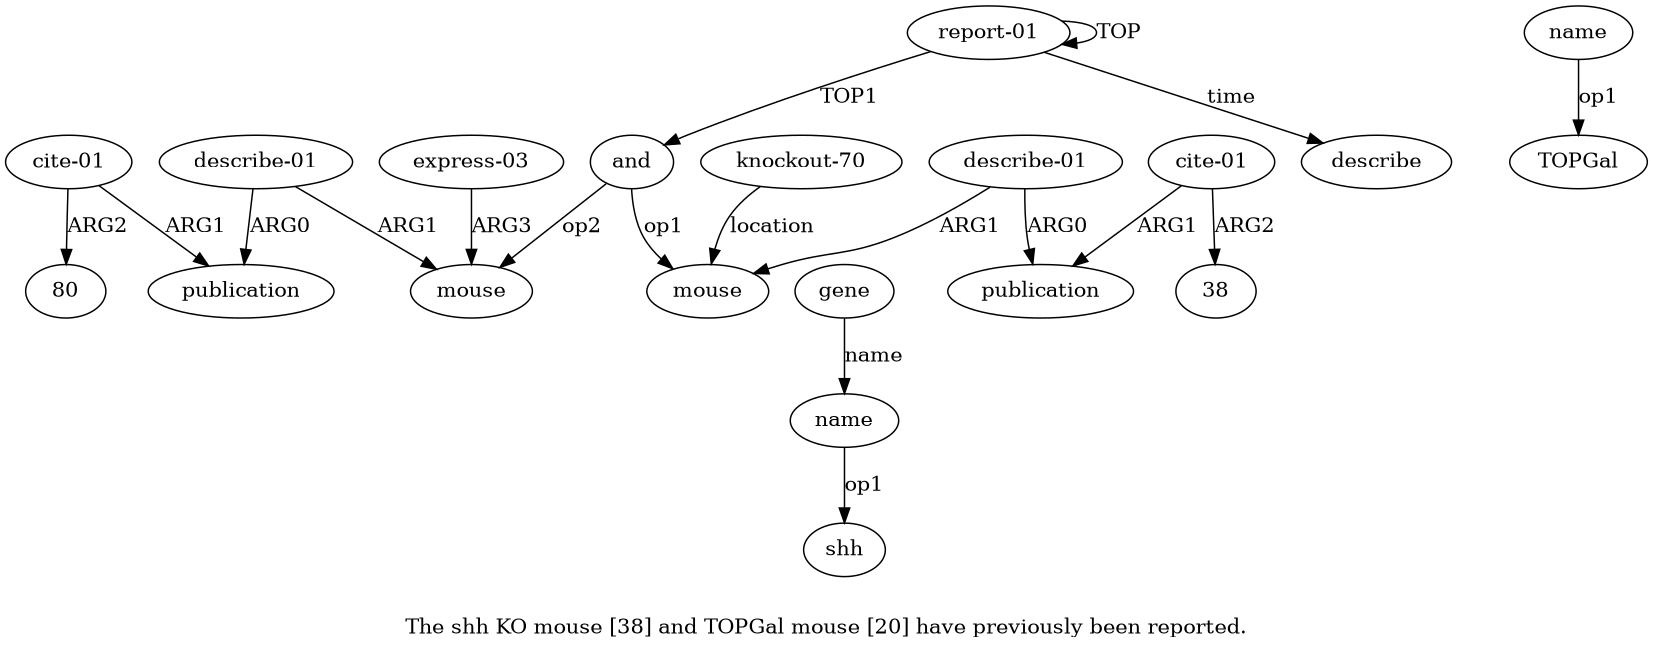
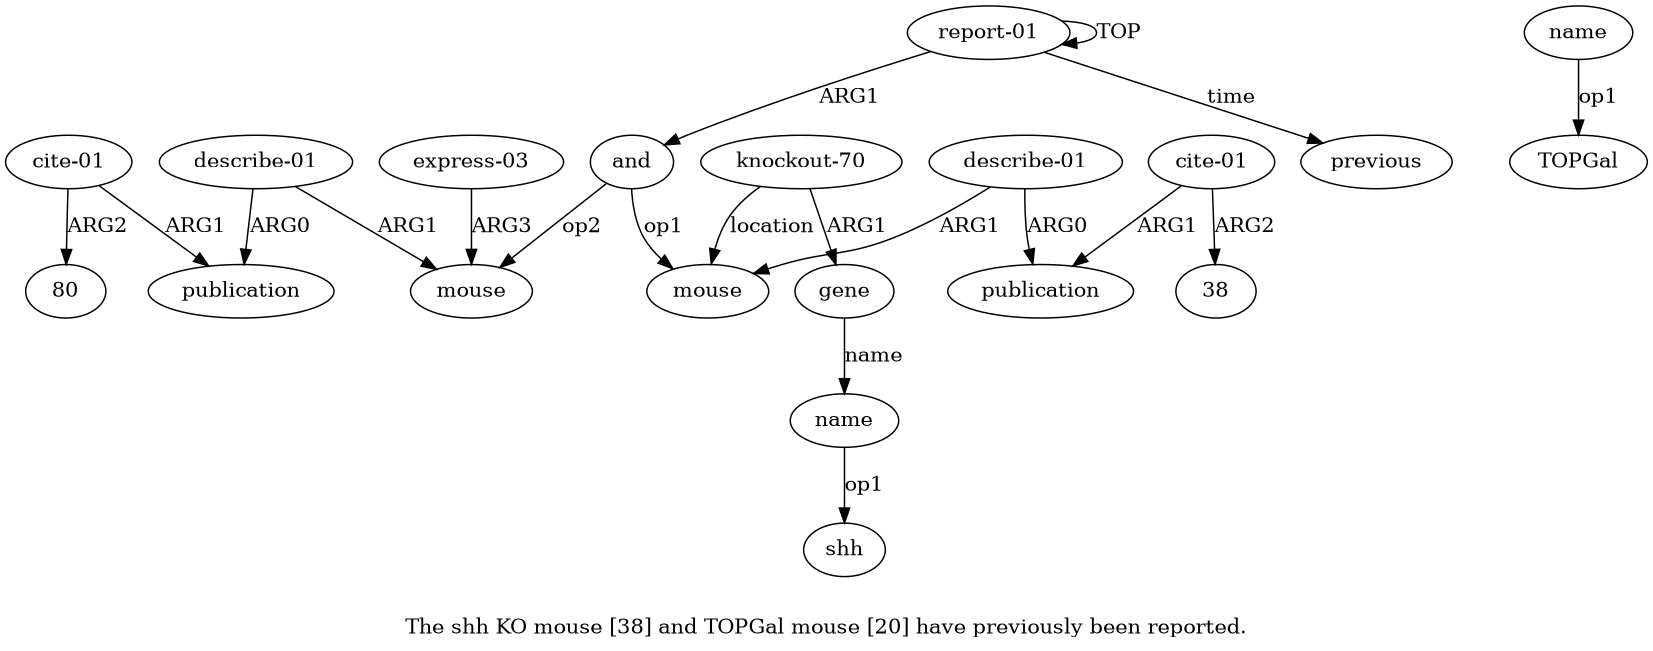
(850, 97) -> (850, 97)
(1377, 162) -> (1377, 162)
none -> (821, 220)
